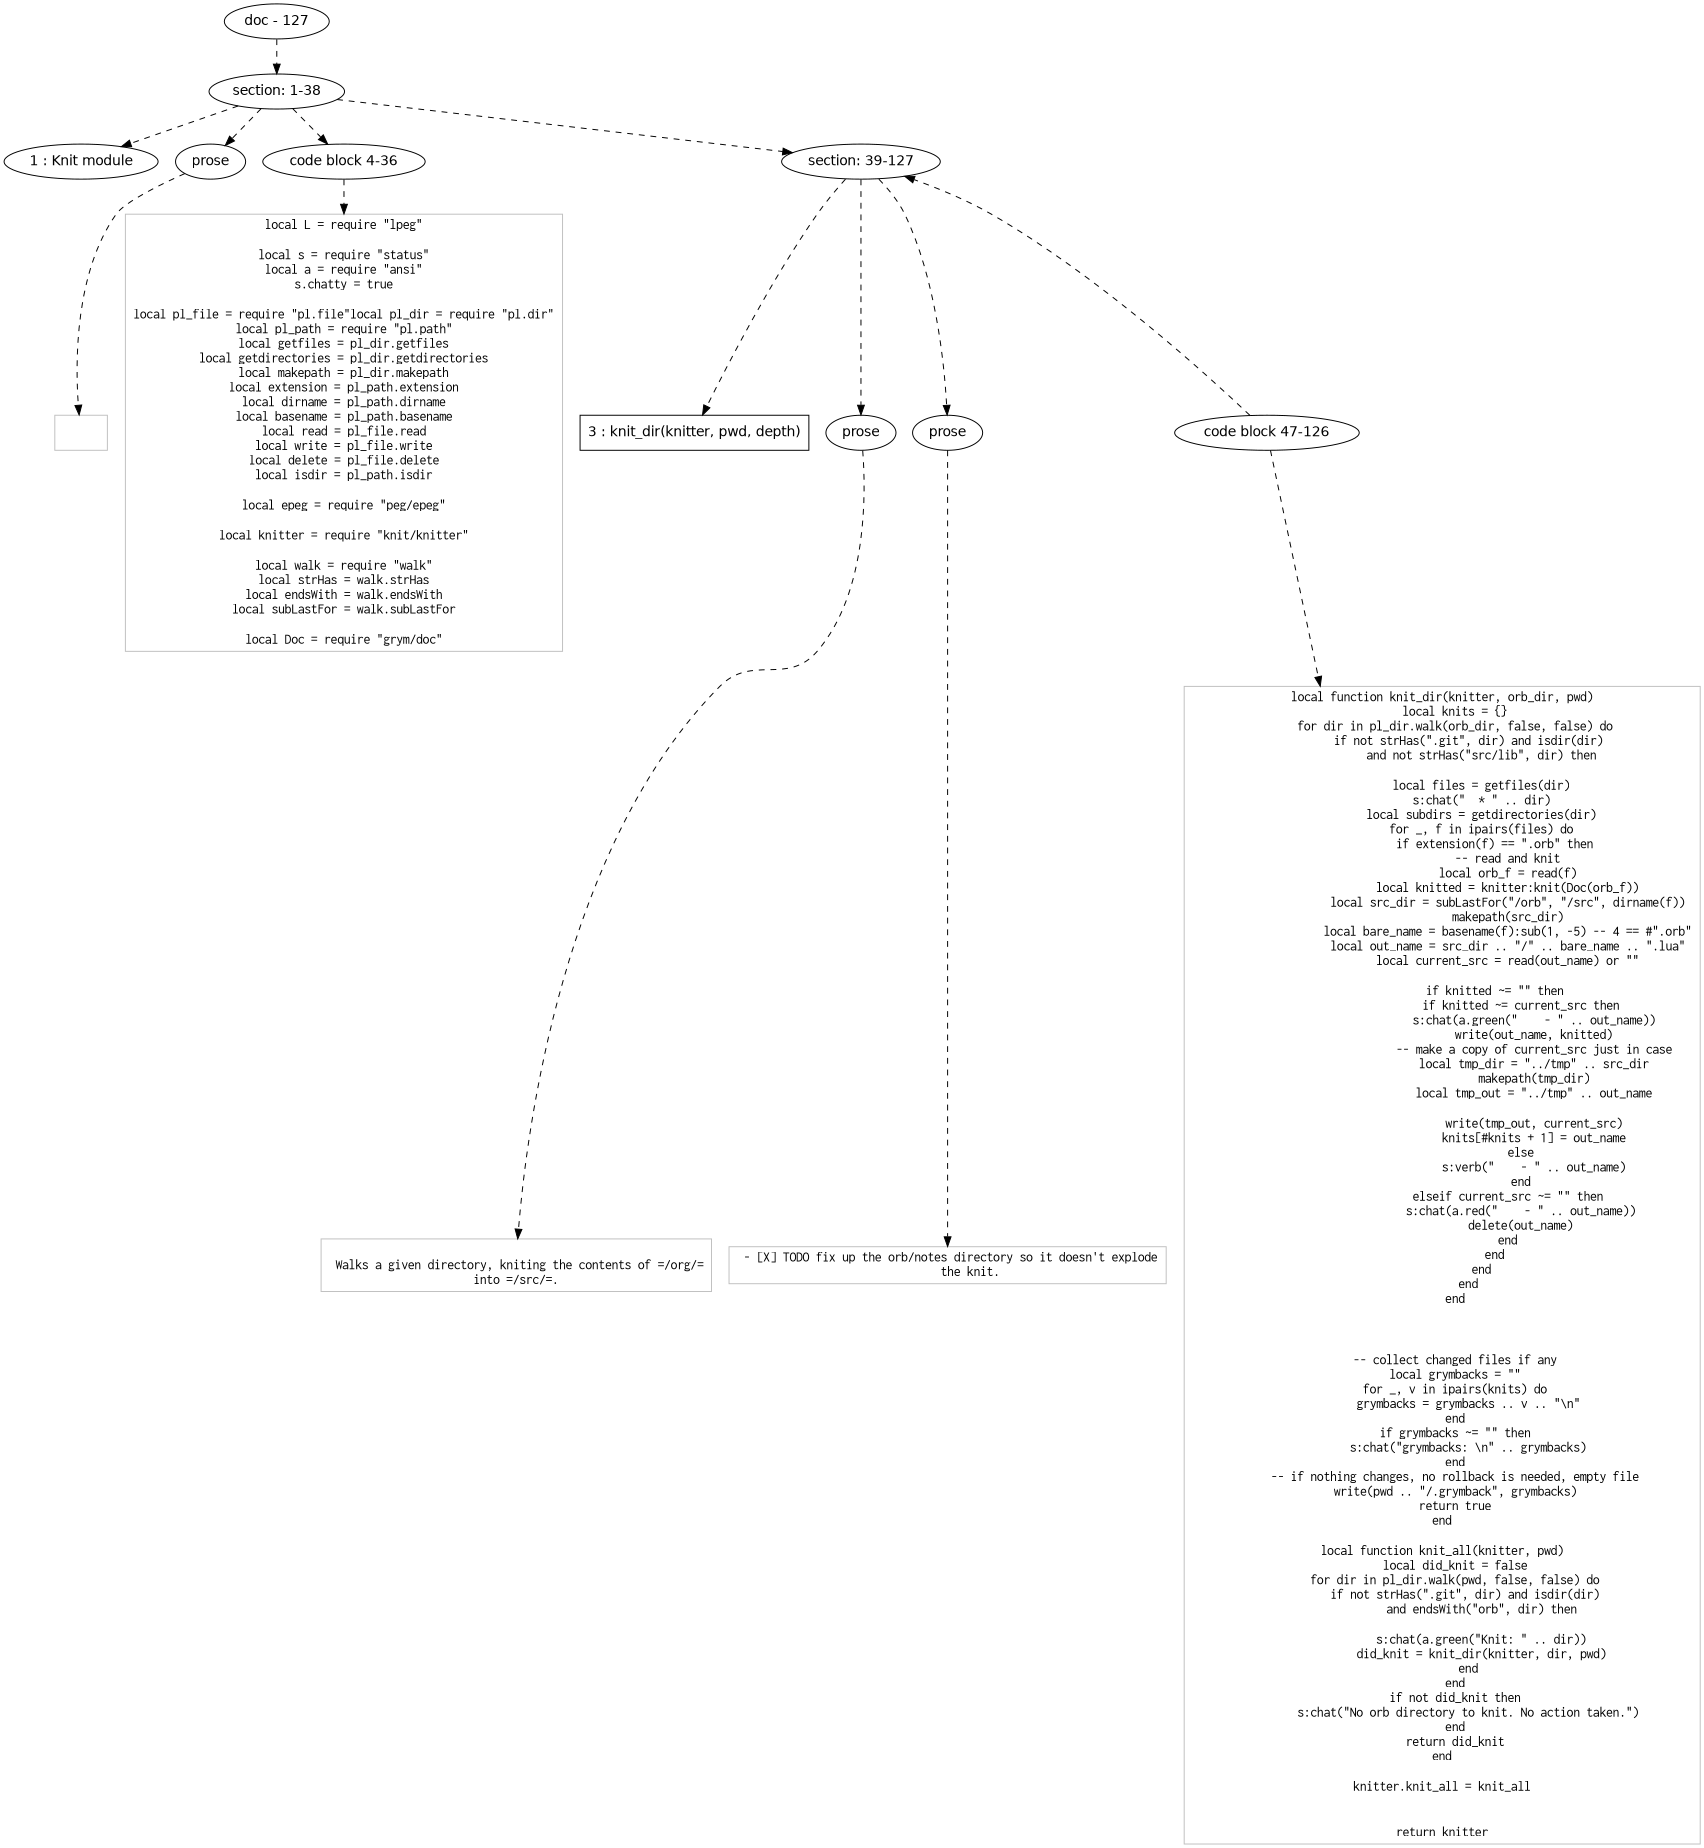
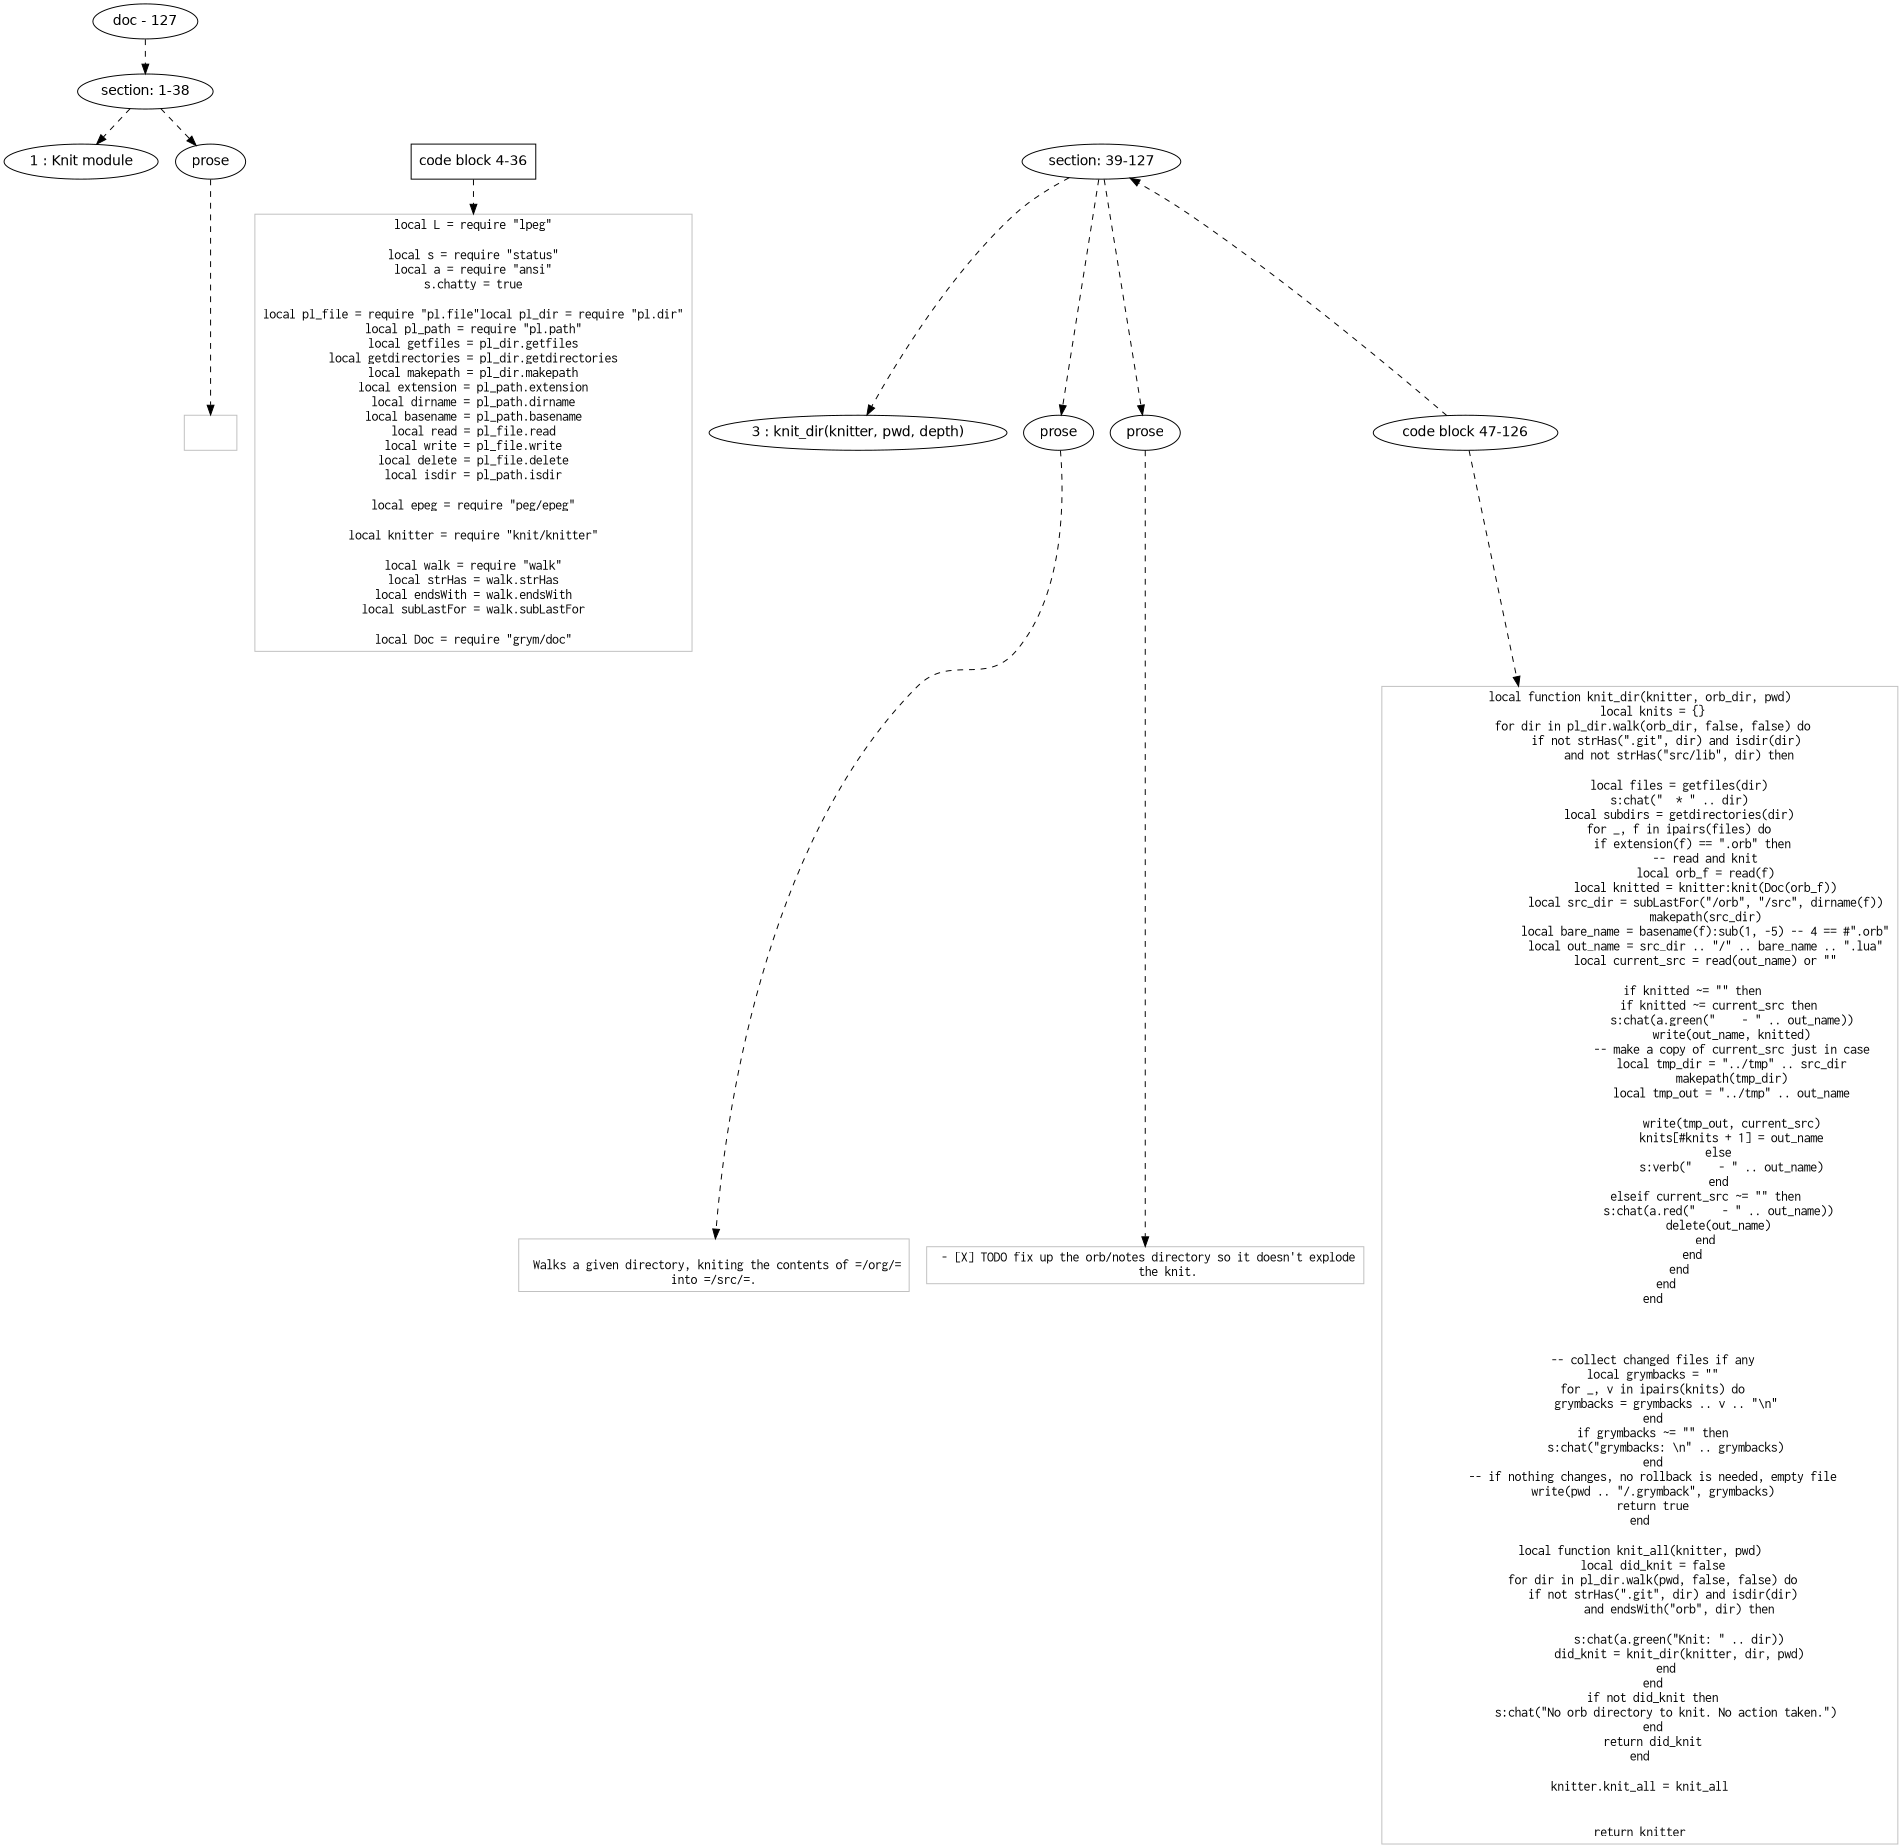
(307, 123) -> none
(560, 126) -> none
(344, 162) -> (473, 162)
(694, 433) -> (858, 433)
